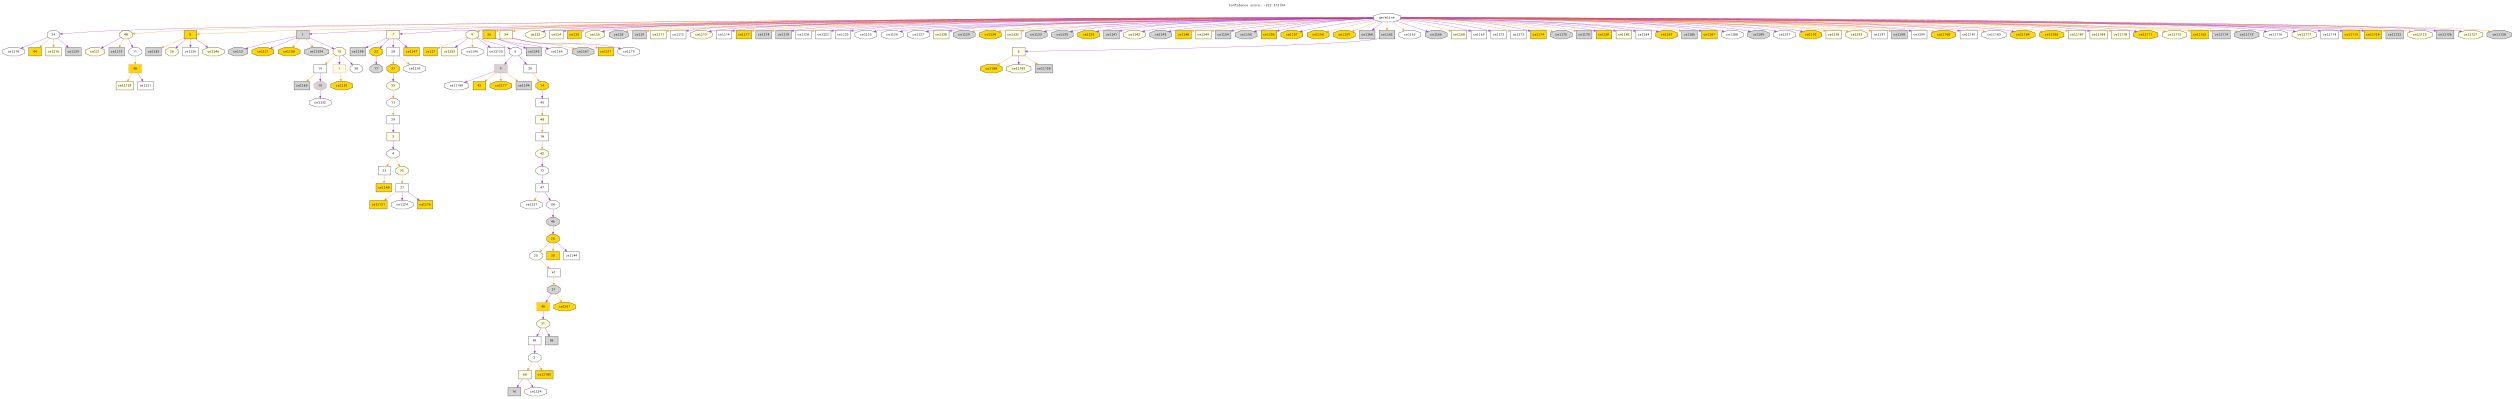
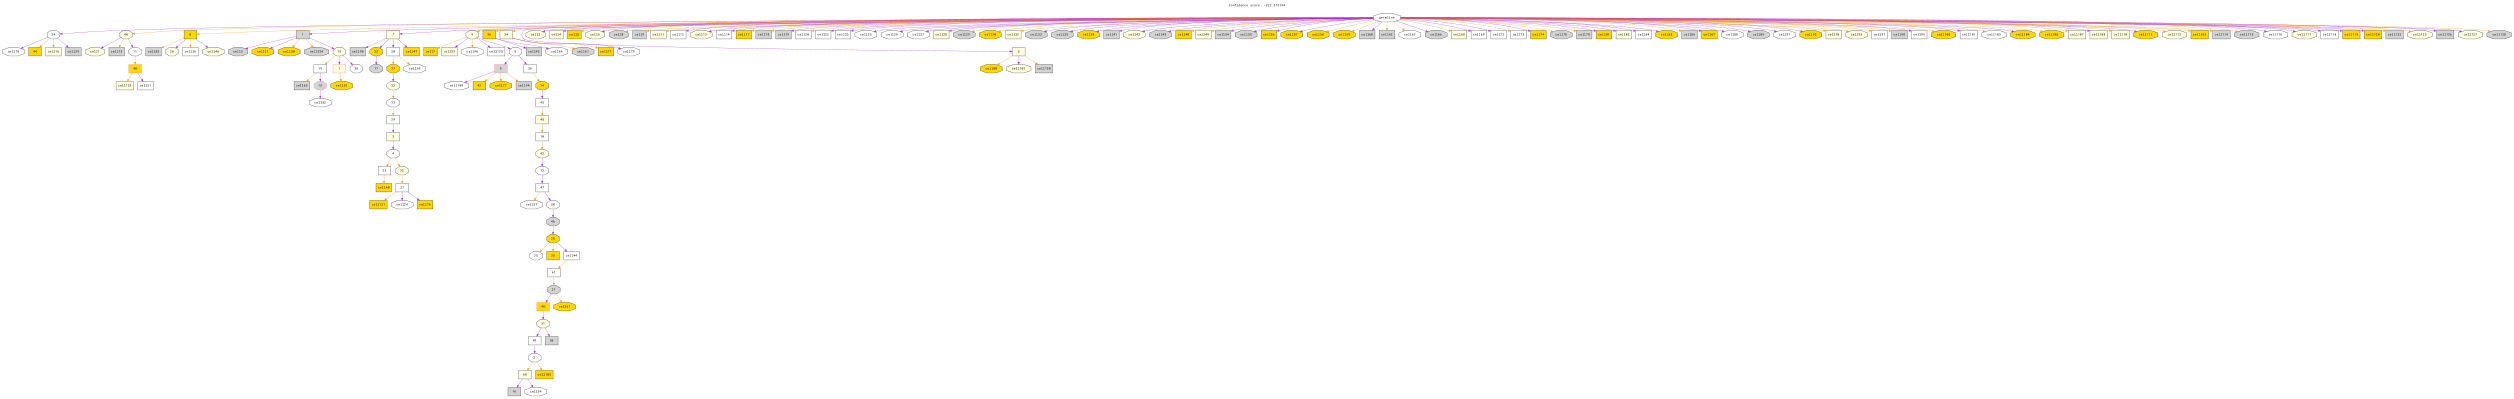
(190, 42) -> (190, 42)
(1204, 48) -> (539, 41)
(544, 263) -> (564, 263)
